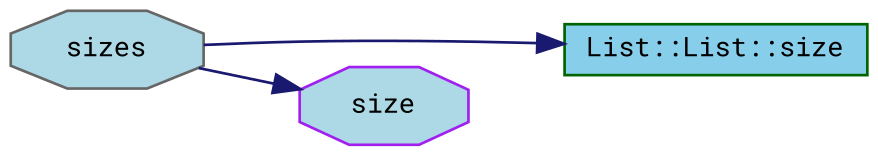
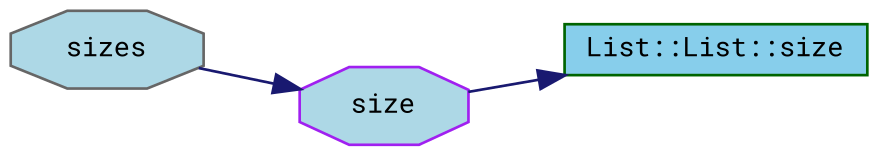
(370, 41) -> (504, 86)
